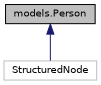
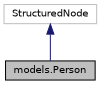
(50, 48) -> (50, 48)
